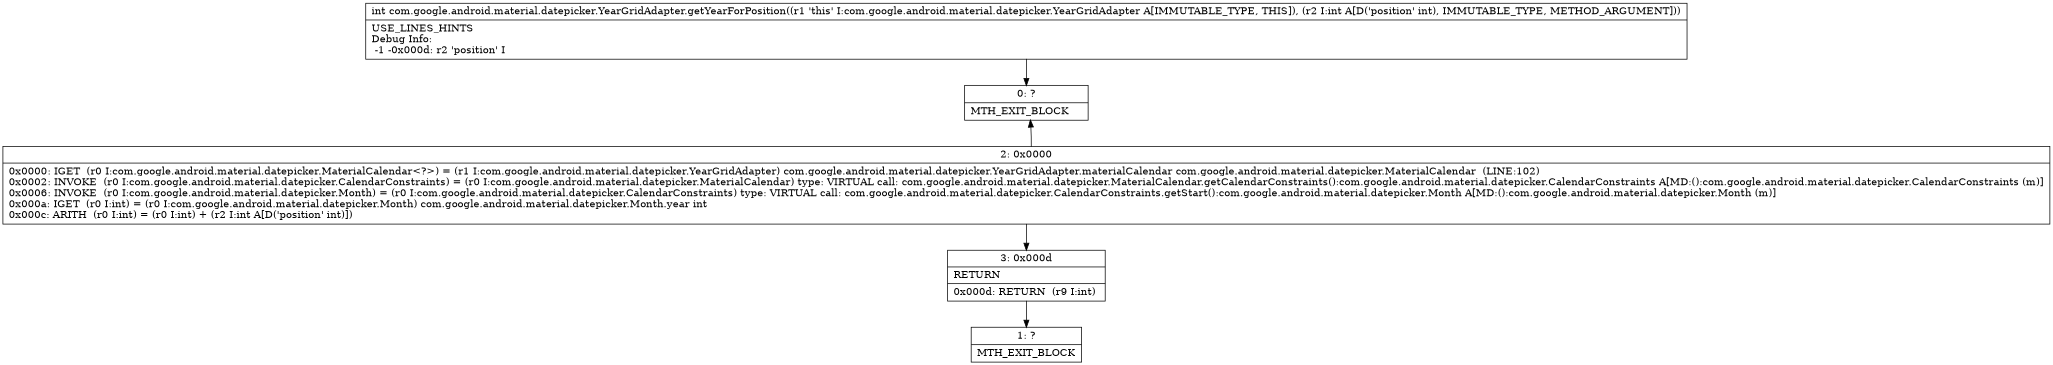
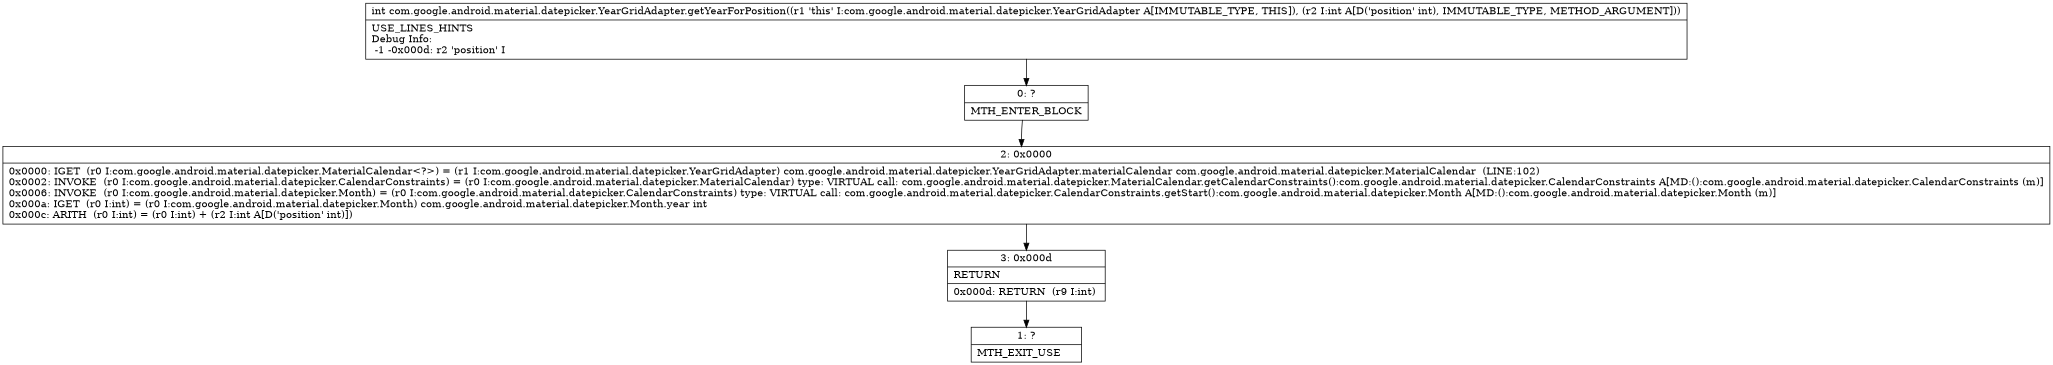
(1020, 111) -> (1026, 111)
(1031, 137) -> (1022, 130)
(1026, 353) -> (1019, 353)
